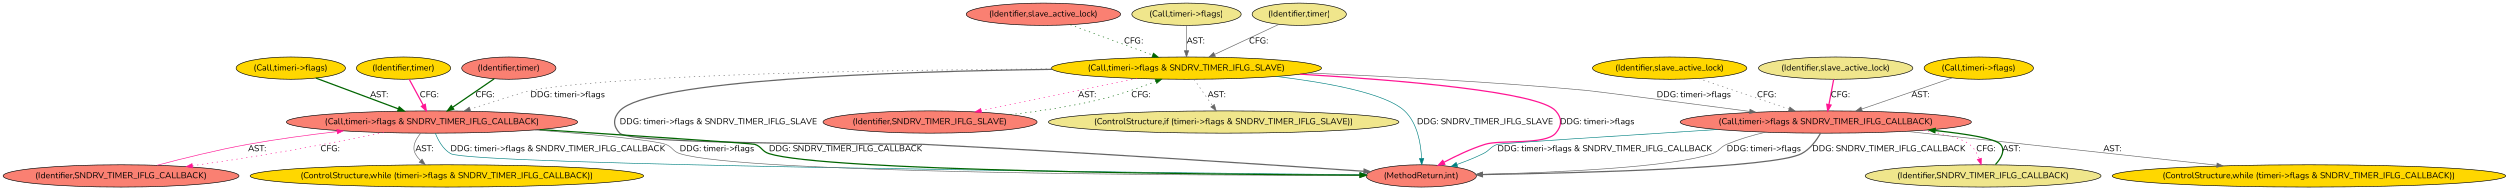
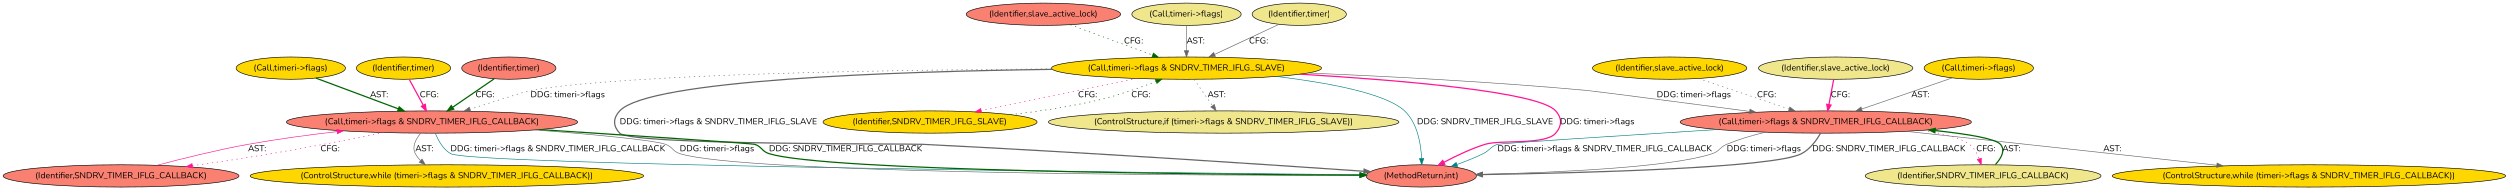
(1089, 95) -> (1089, 95)
(930, 122) -> (930, 122)
